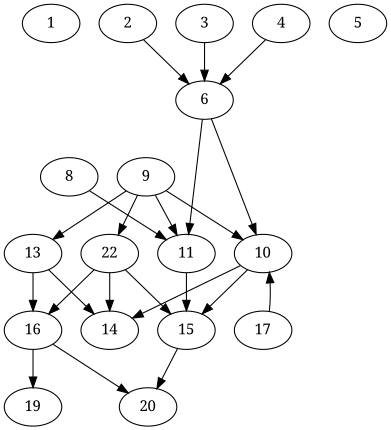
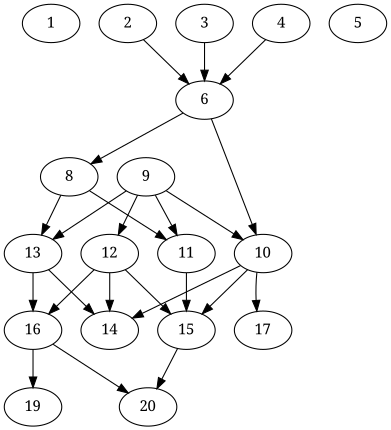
(196, 171) -> (142, 136)
none -> (54, 210)
(110, 254) -> (110, 254)
(270, 297) -> (256, 286)
